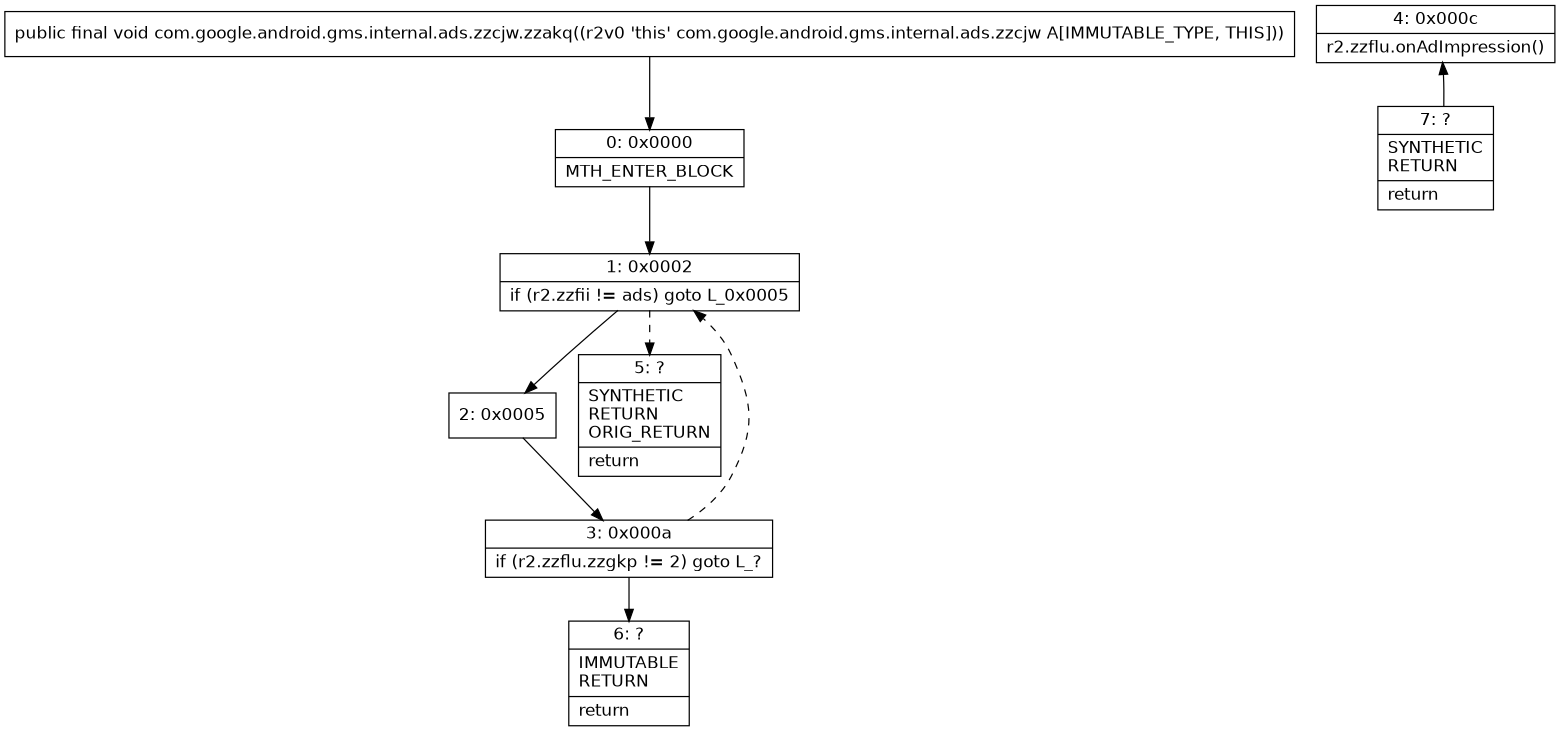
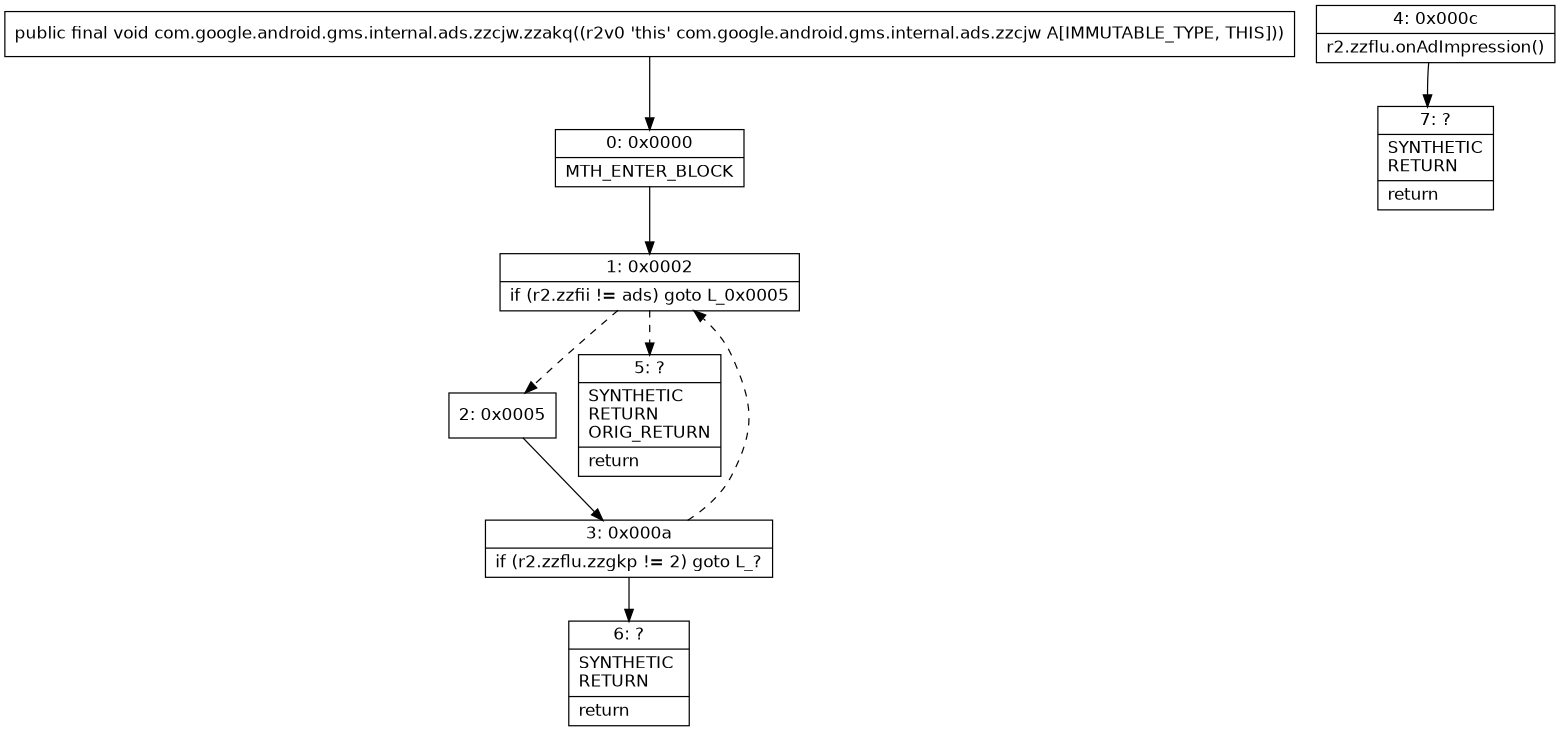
(1444, 91) -> (1428, 78)
(576, 347) -> (576, 347)
(629, 663) -> (627, 663)
